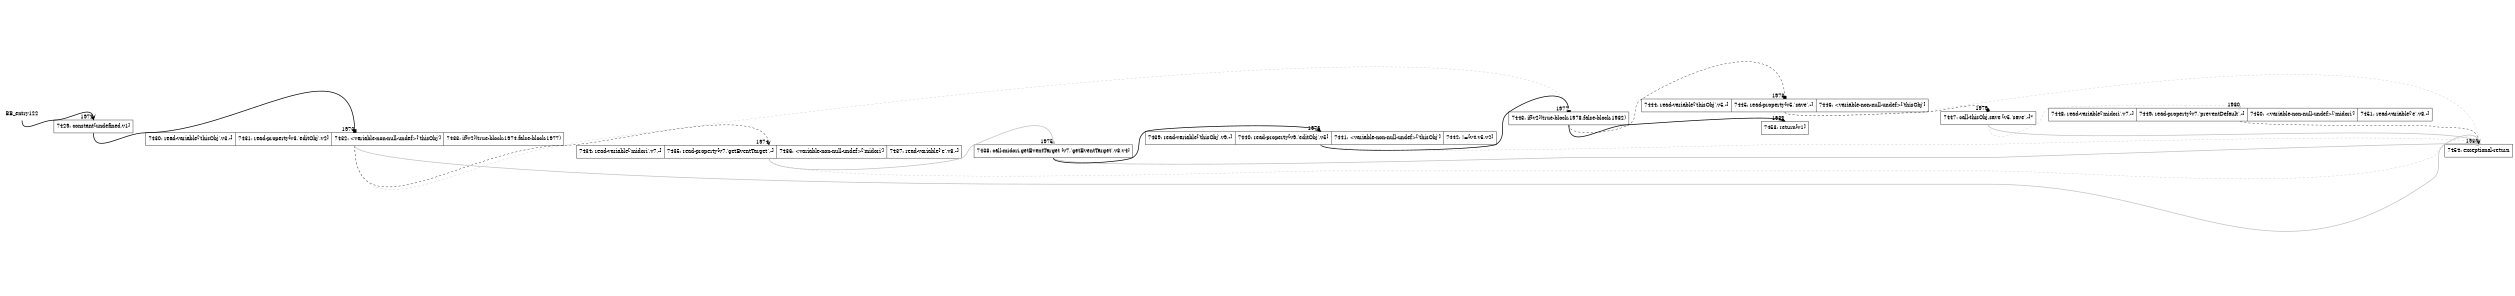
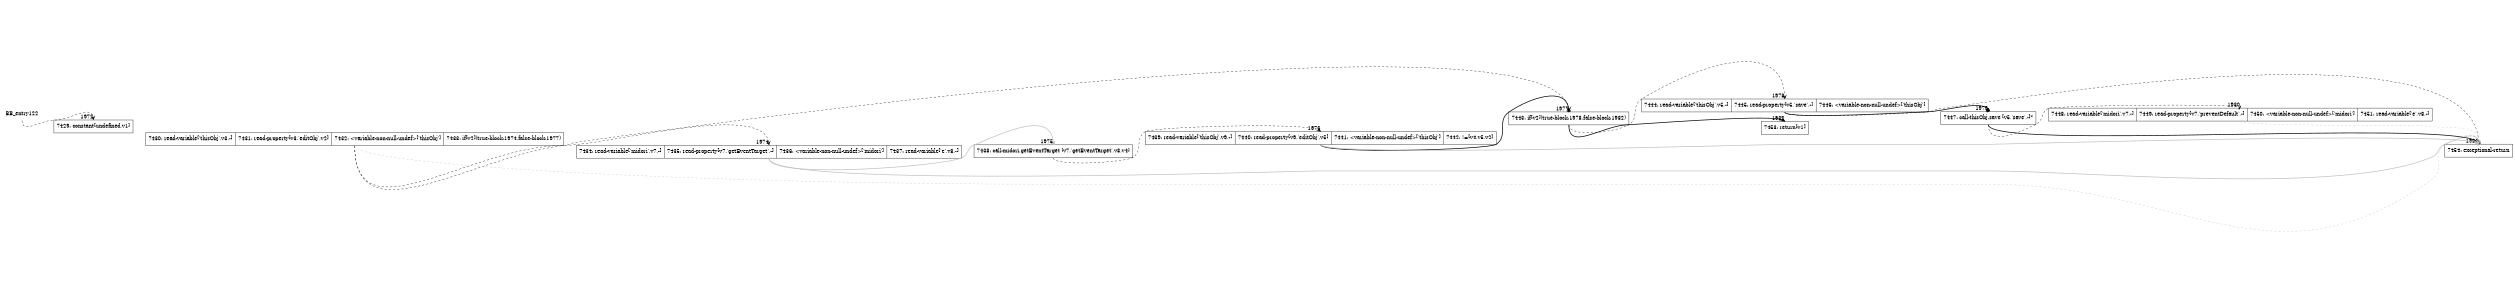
(1675, 81) -> (1675, 81)
(2143, 83) -> (2143, 83)
(949, 96) -> (949, 96)
(2105, 106) -> (2105, 106)
(1886, 114) -> (1886, 114)
(232, 115) -> none
(57, 120) -> (57, 120)
(2362, 125) -> (2362, 125)
(1176, 128) -> (1176, 128)
(2232, 134) -> (2232, 134)
(1898, 144) -> (1898, 144)
(1468, 148) -> (1468, 148)
(1764, 158) -> none
(1628, 171) -> (1628, 171)
(1438, 184) -> (1438, 184)
